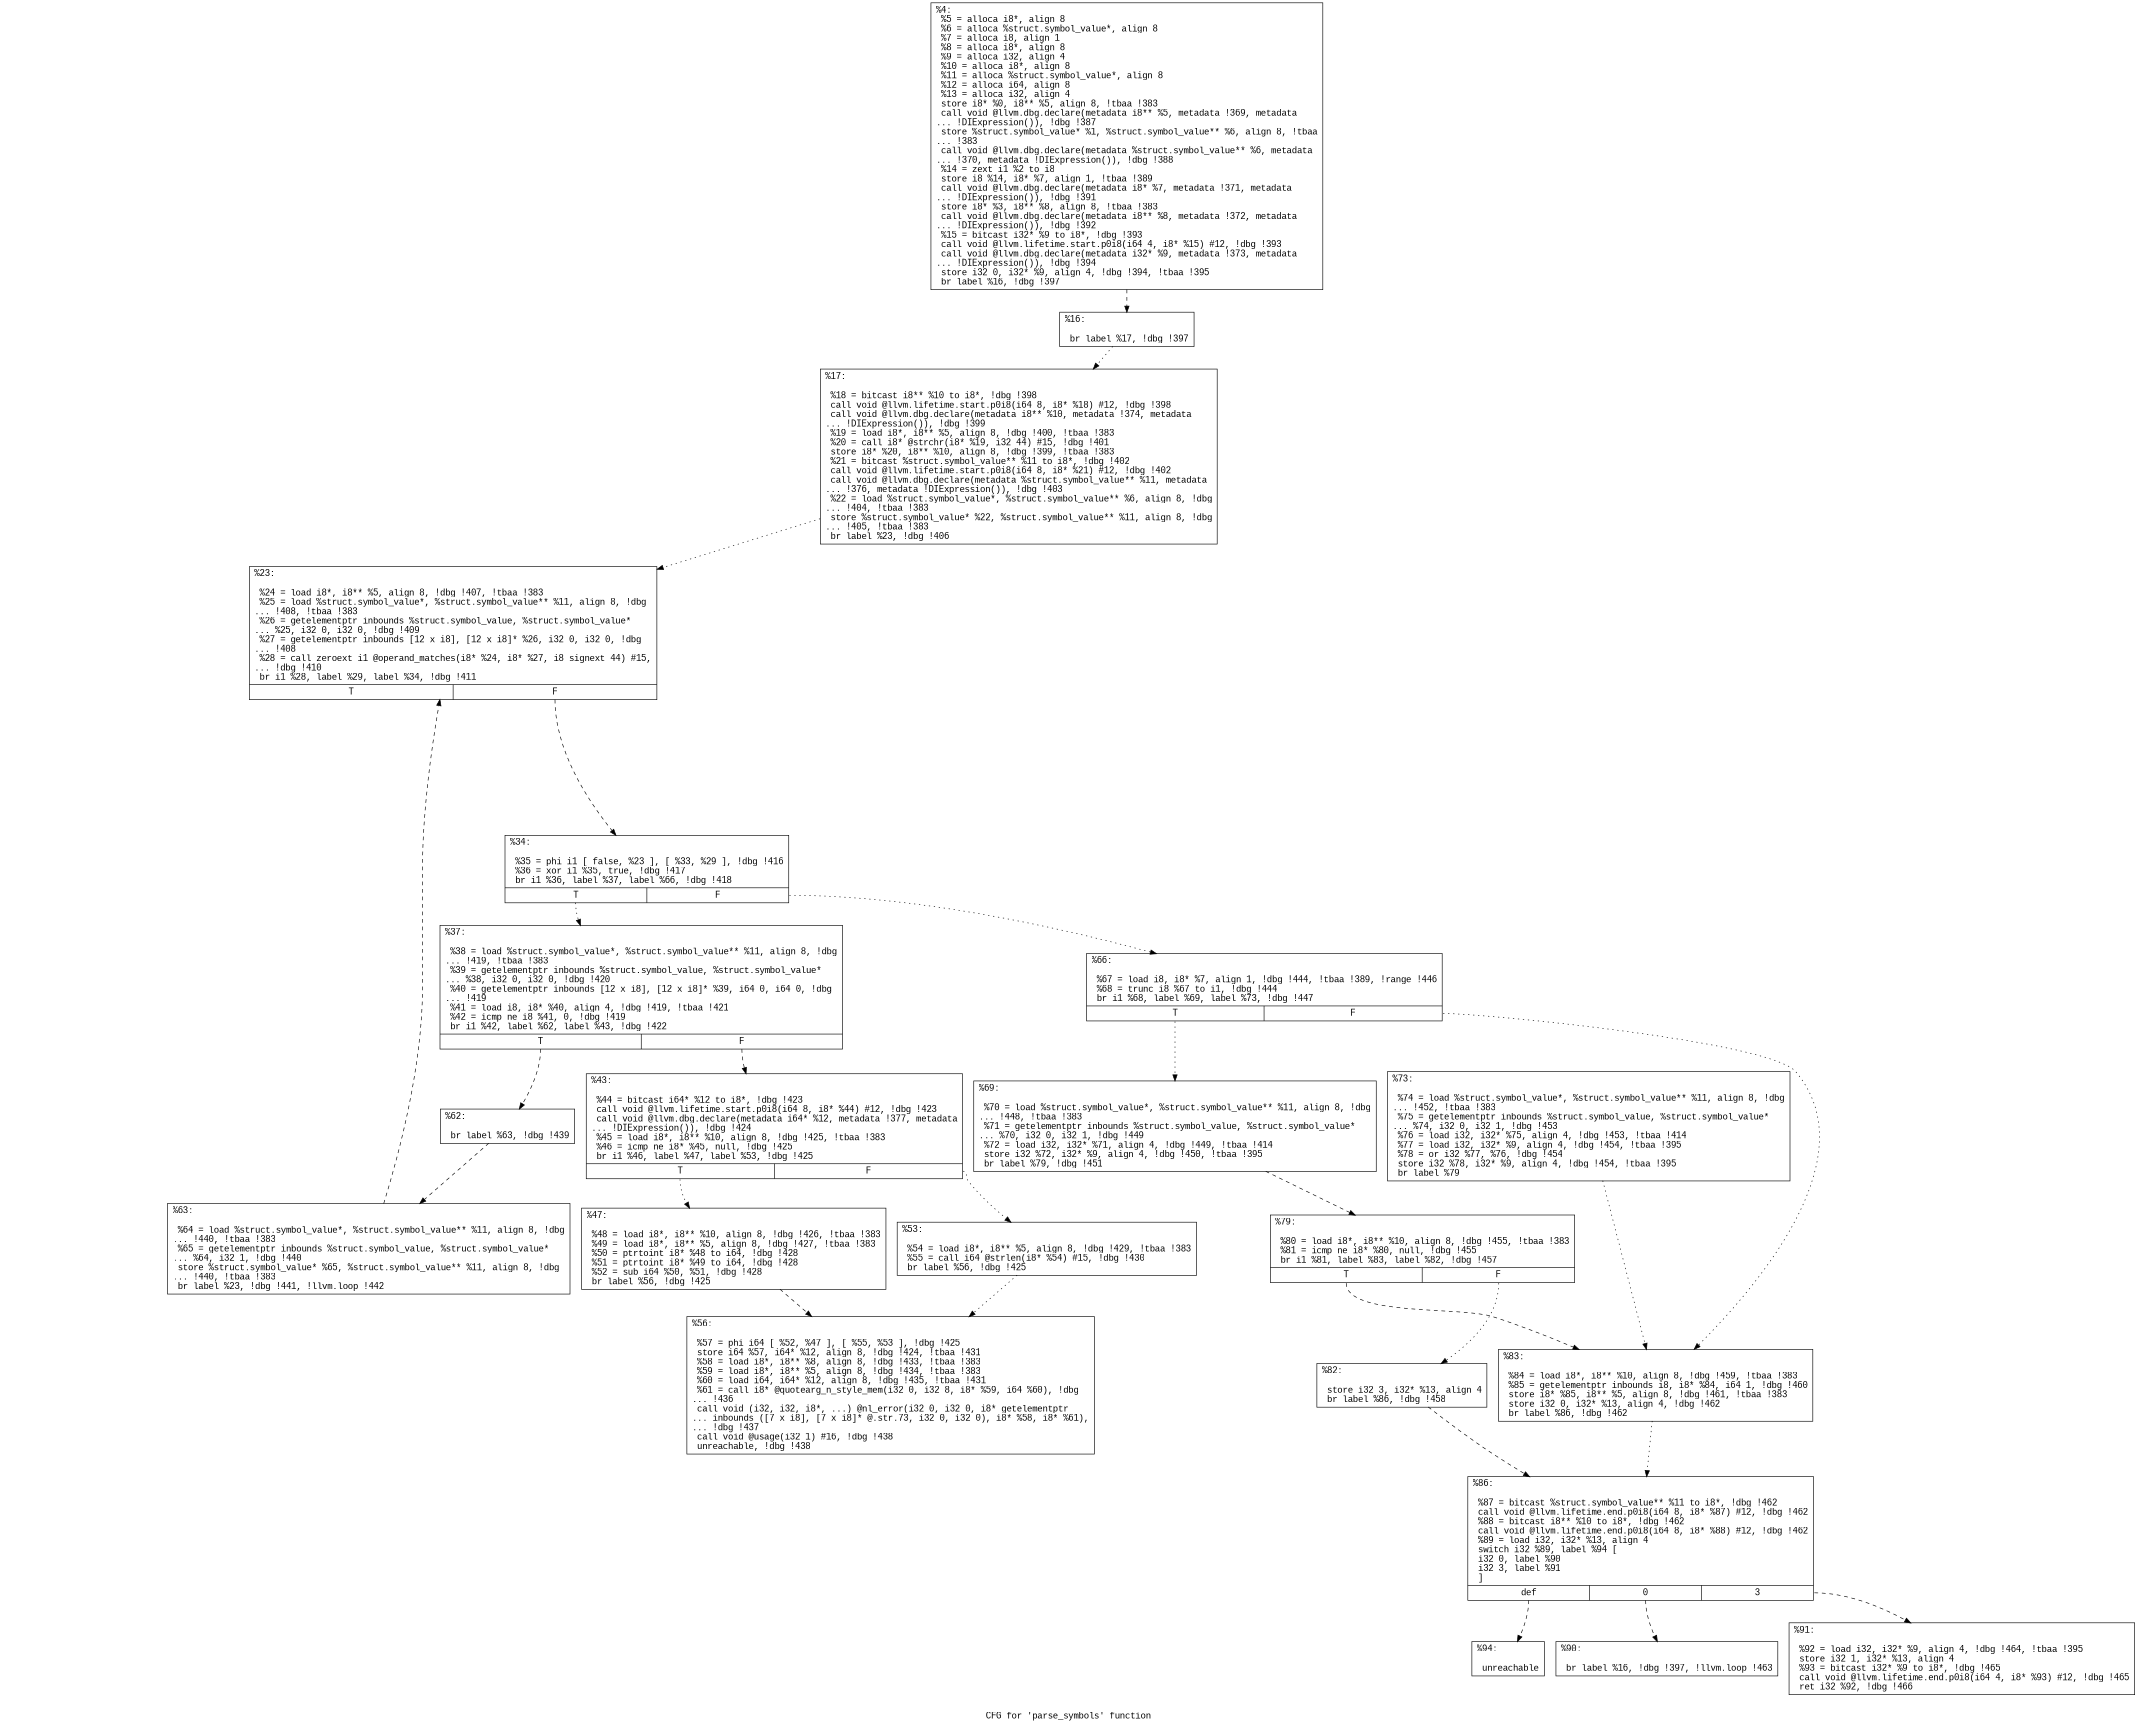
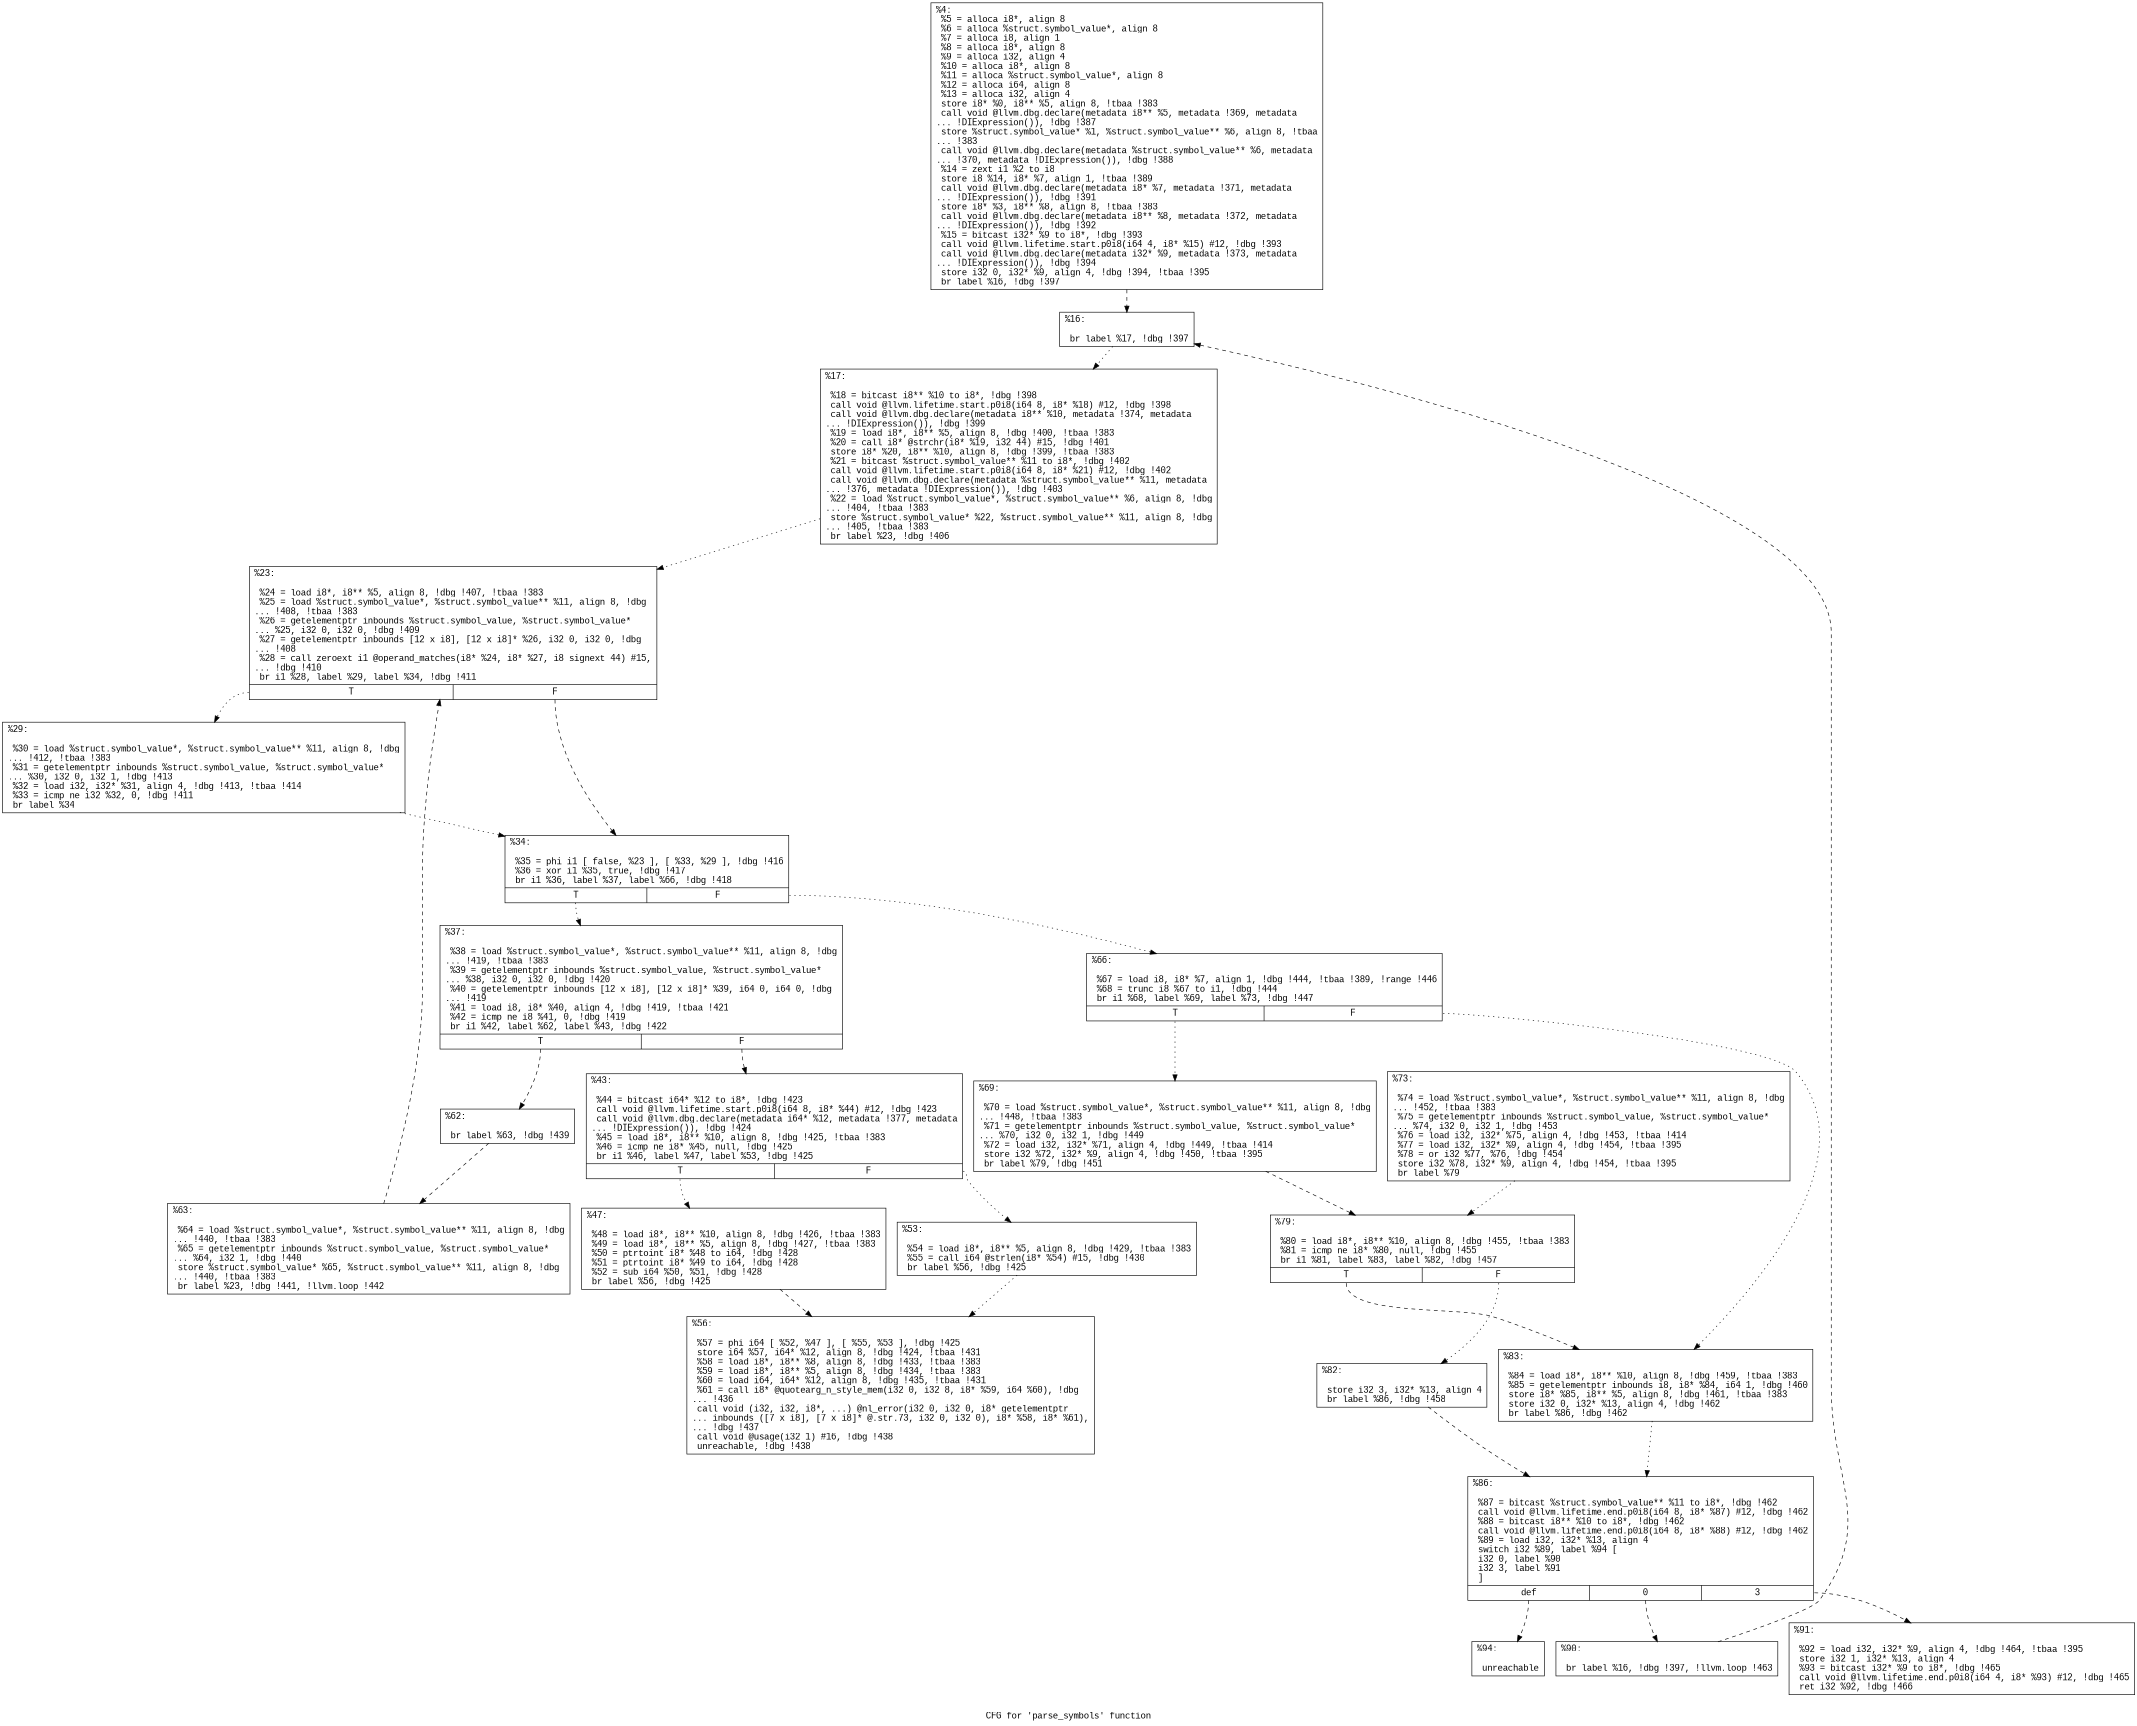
none -> (204, 768)
none -> (1831, 817)
(1624, 1262) -> (1494, 1196)
